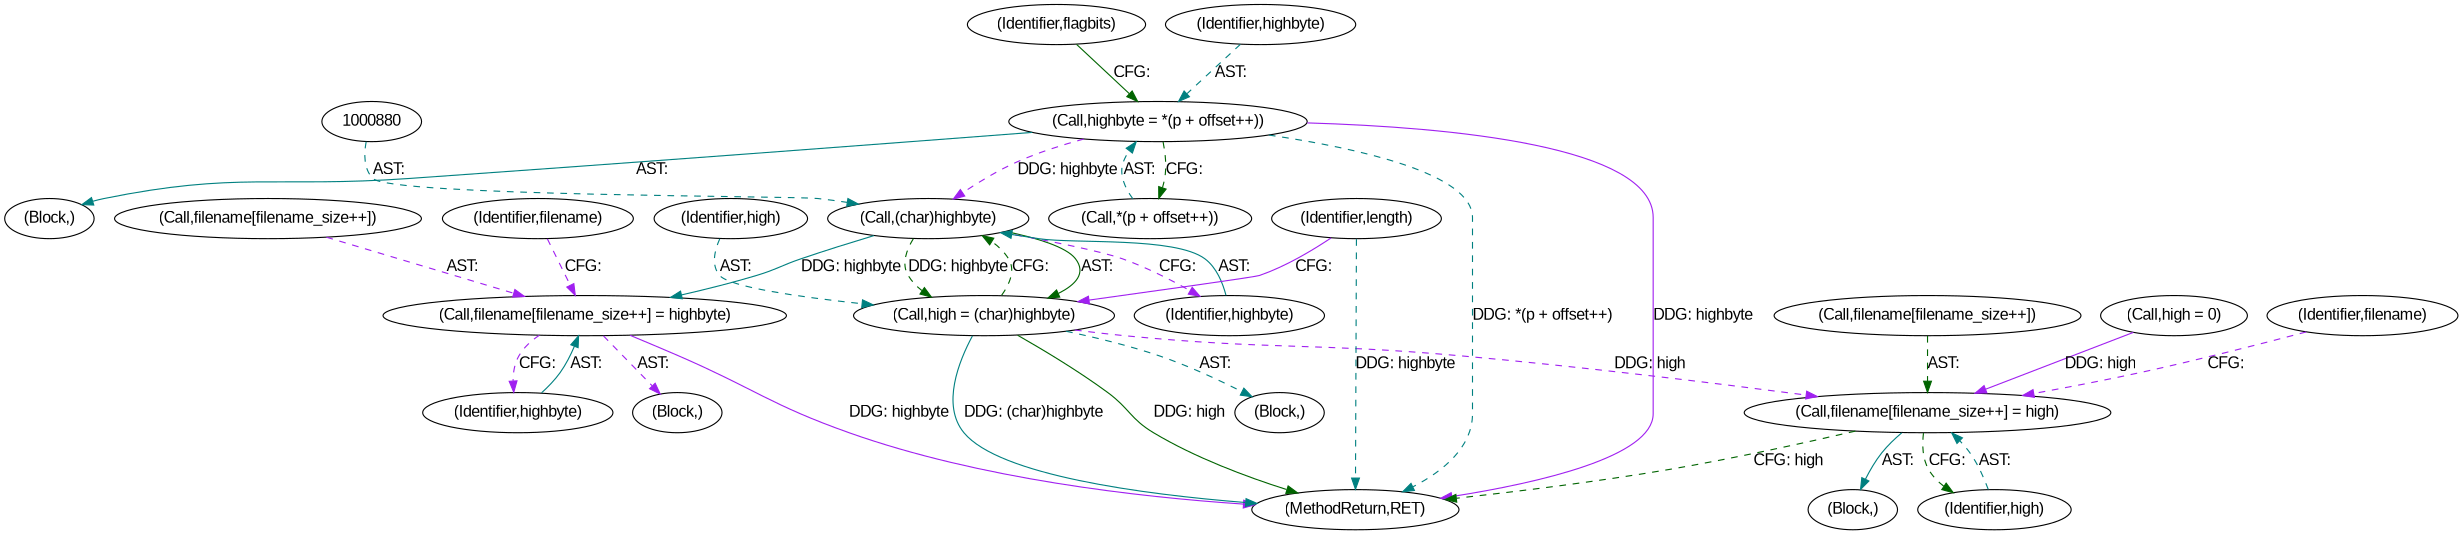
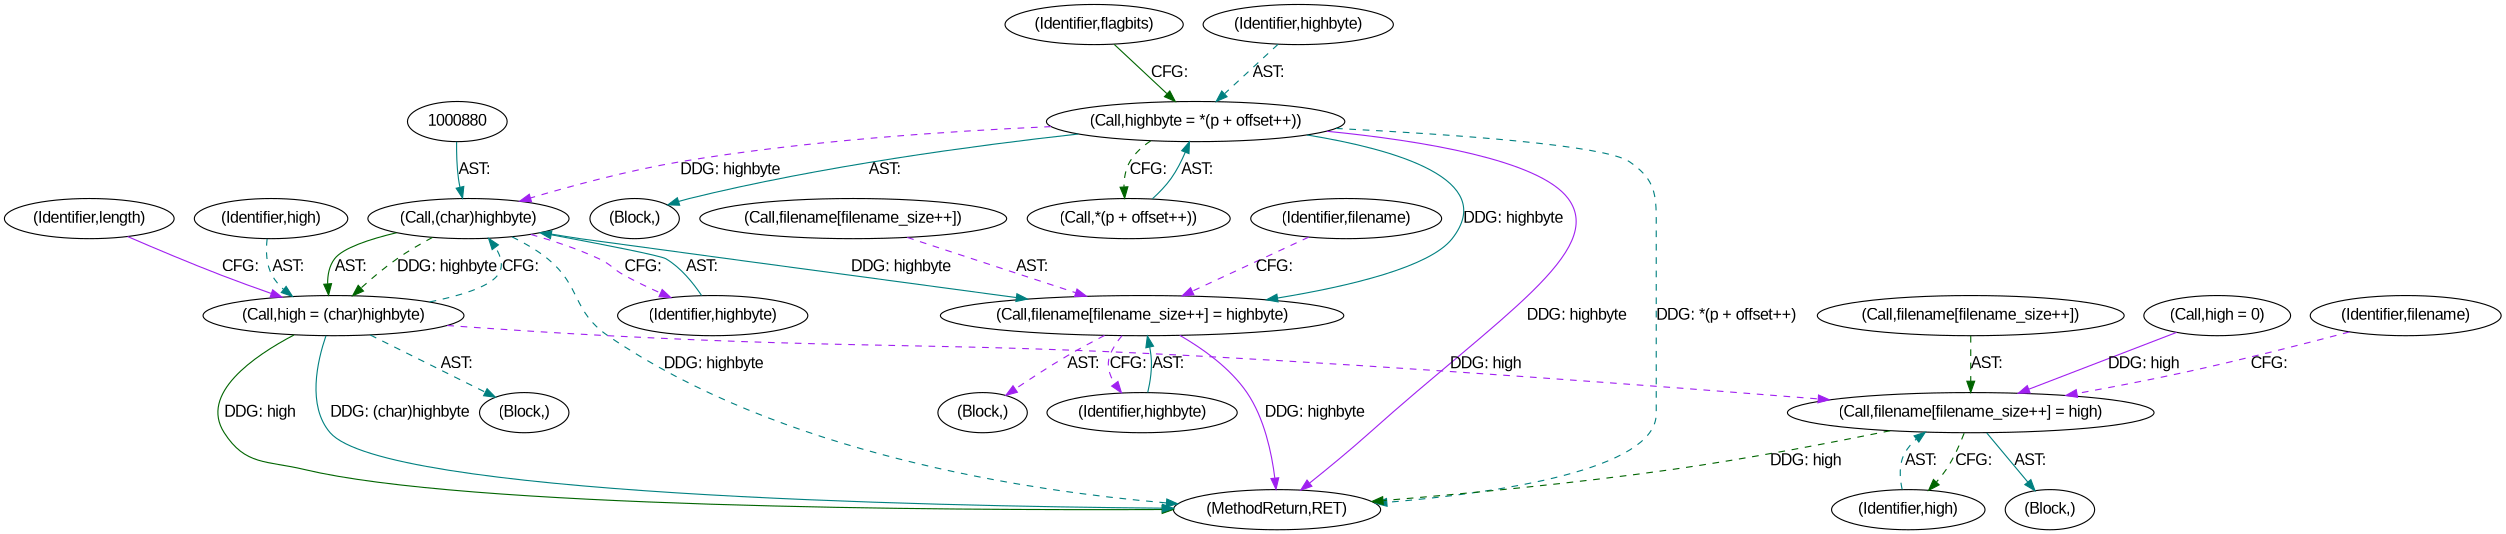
(1122, 175) -> (1172, 177)
(590, 194) -> (457, 165)
none -> (1458, 227)
(1011, 266) -> (480, 288)
(1356, 359) -> (809, 432)
(1789, 461) -> (1806, 461)
